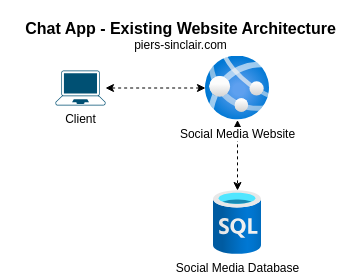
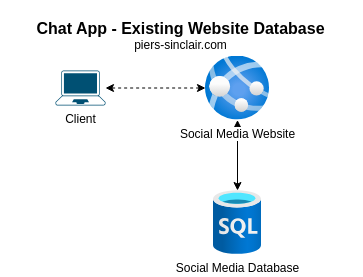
(181, 36) -> (181, 36)
(238, 160) -> (238, 160)
